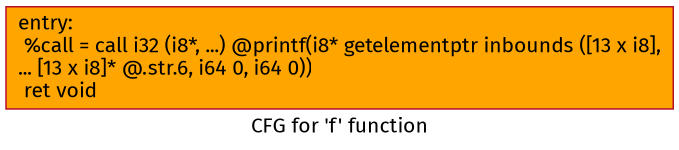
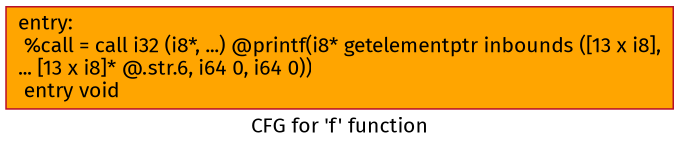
(58, 91) -> (69, 91)
